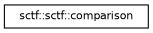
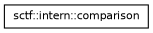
(76, 16) -> (76, 16)
